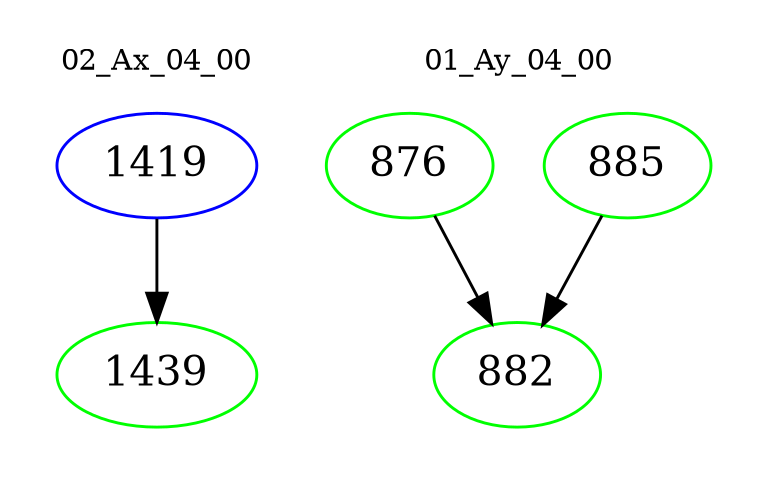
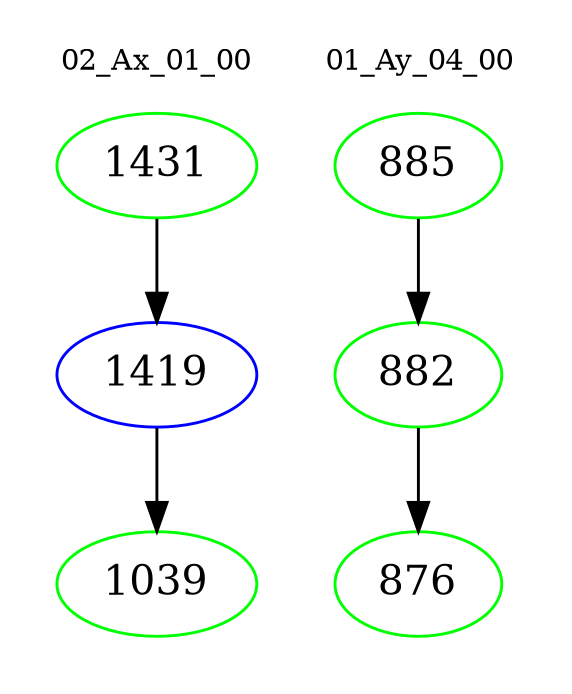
(157, 62) -> (157, 62)
none -> (157, 166)
(456, 257) -> (418, 465)
(157, 375) -> (157, 584)
